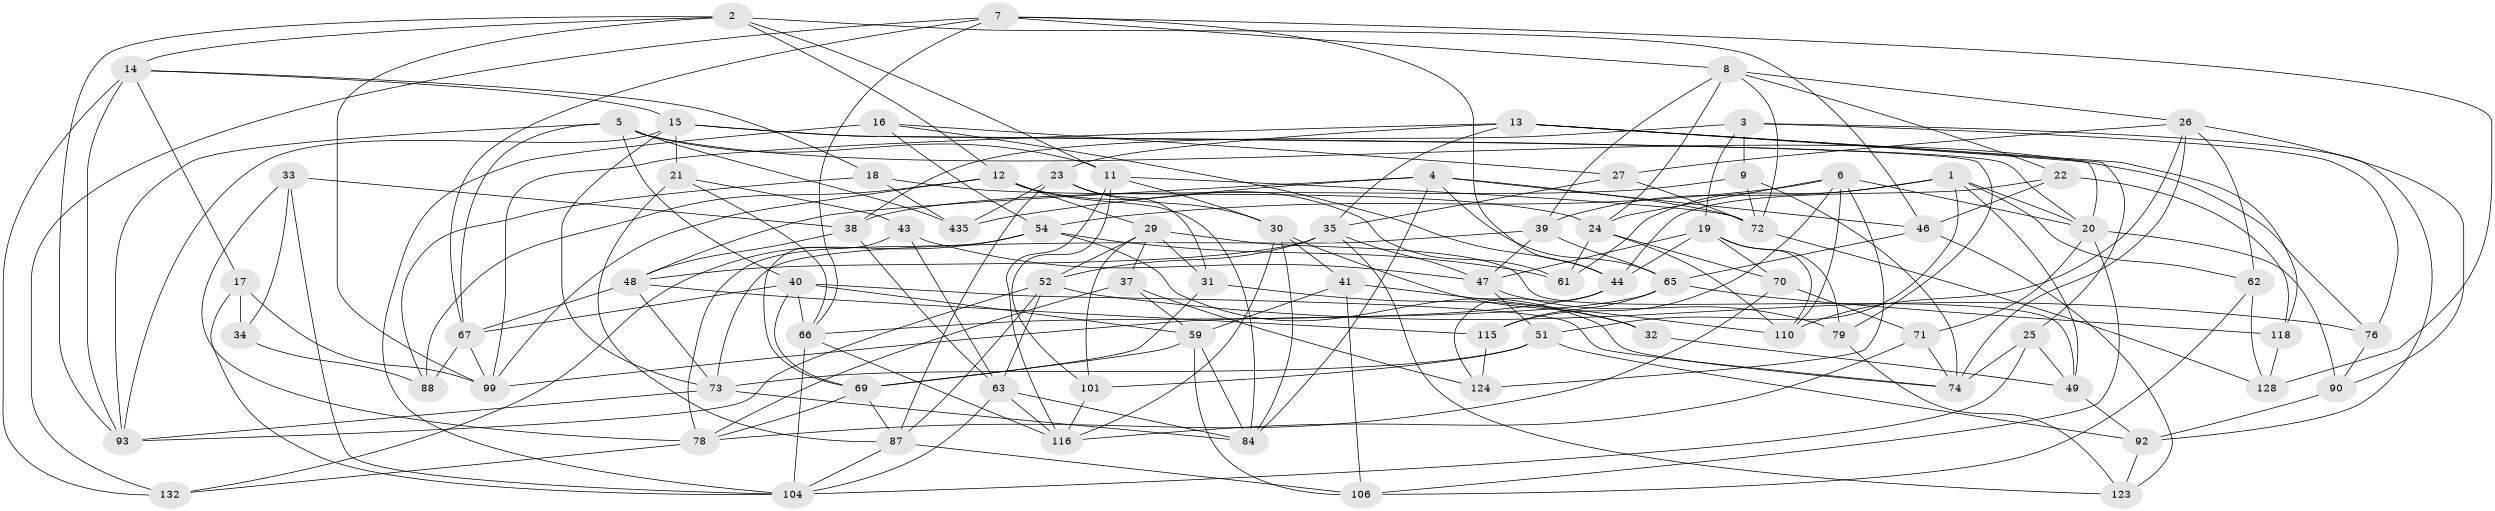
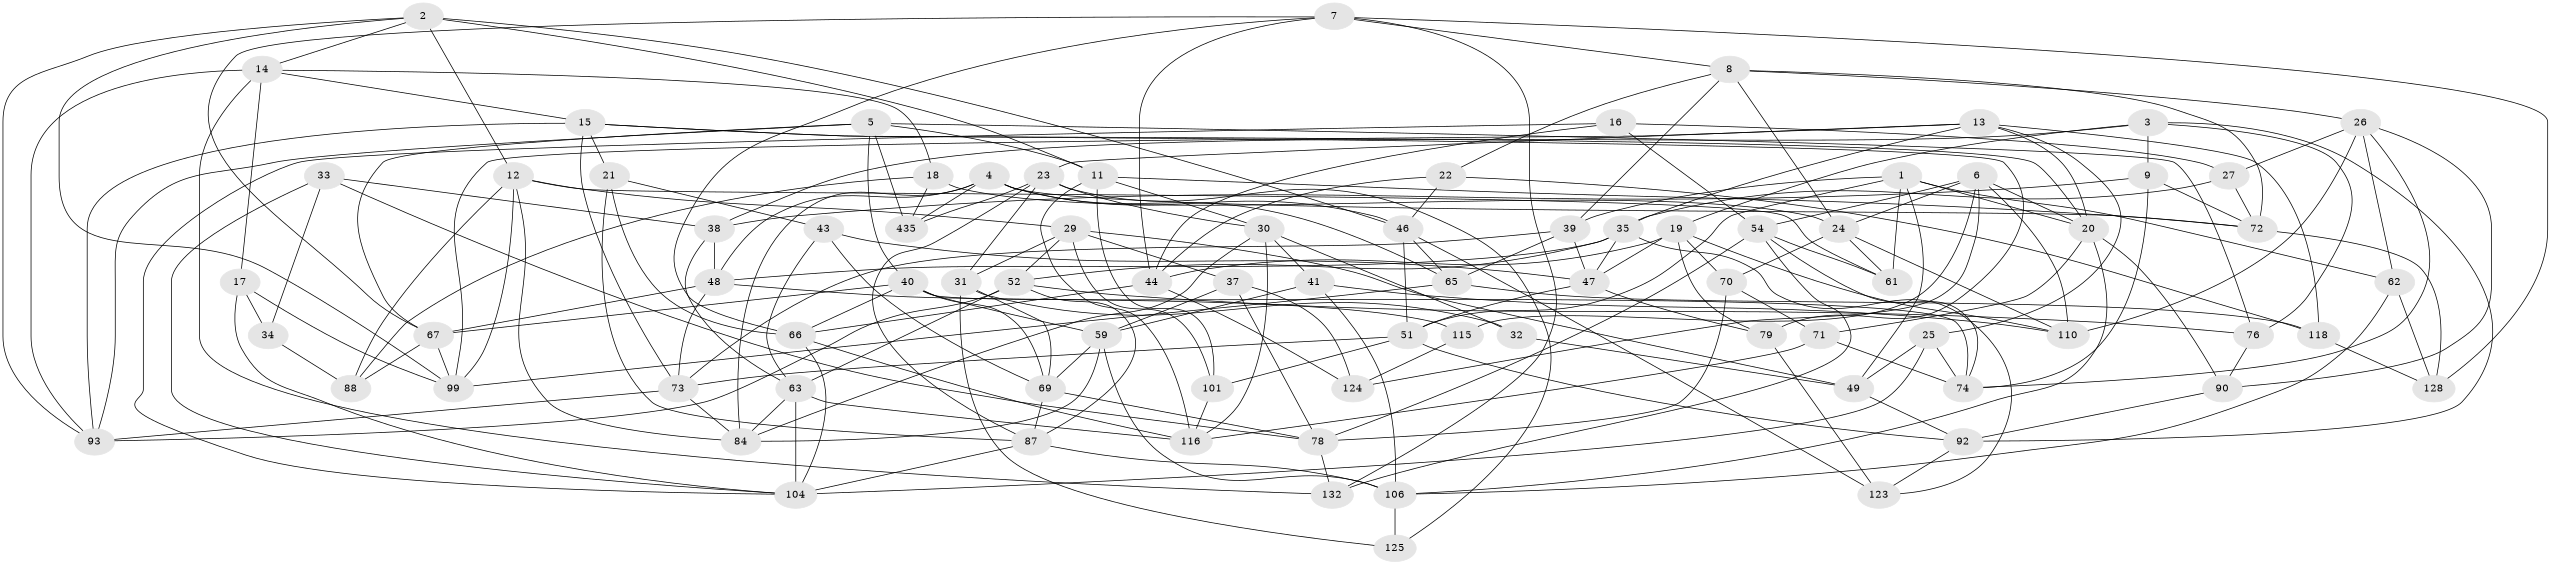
none -> (1405, 282)
(1580, 309) -> none
none -> (1395, 548)
